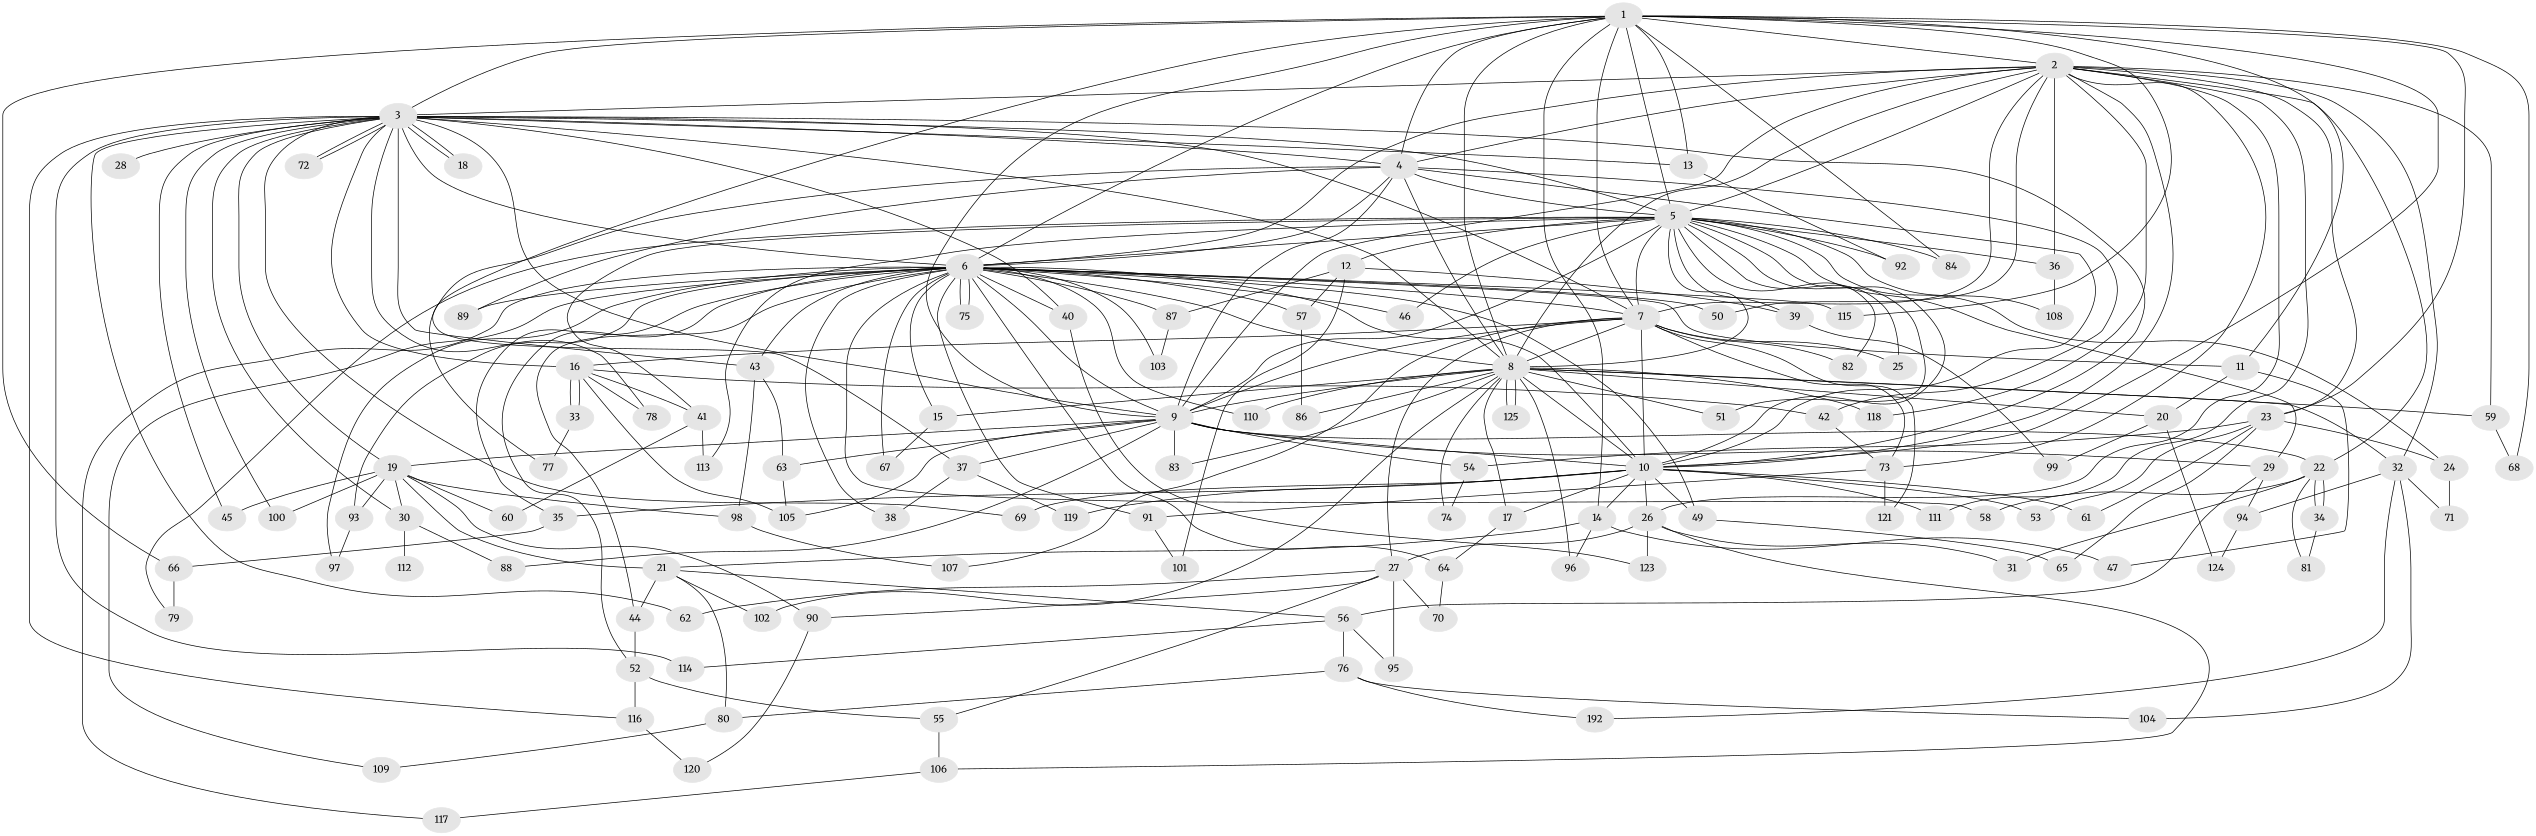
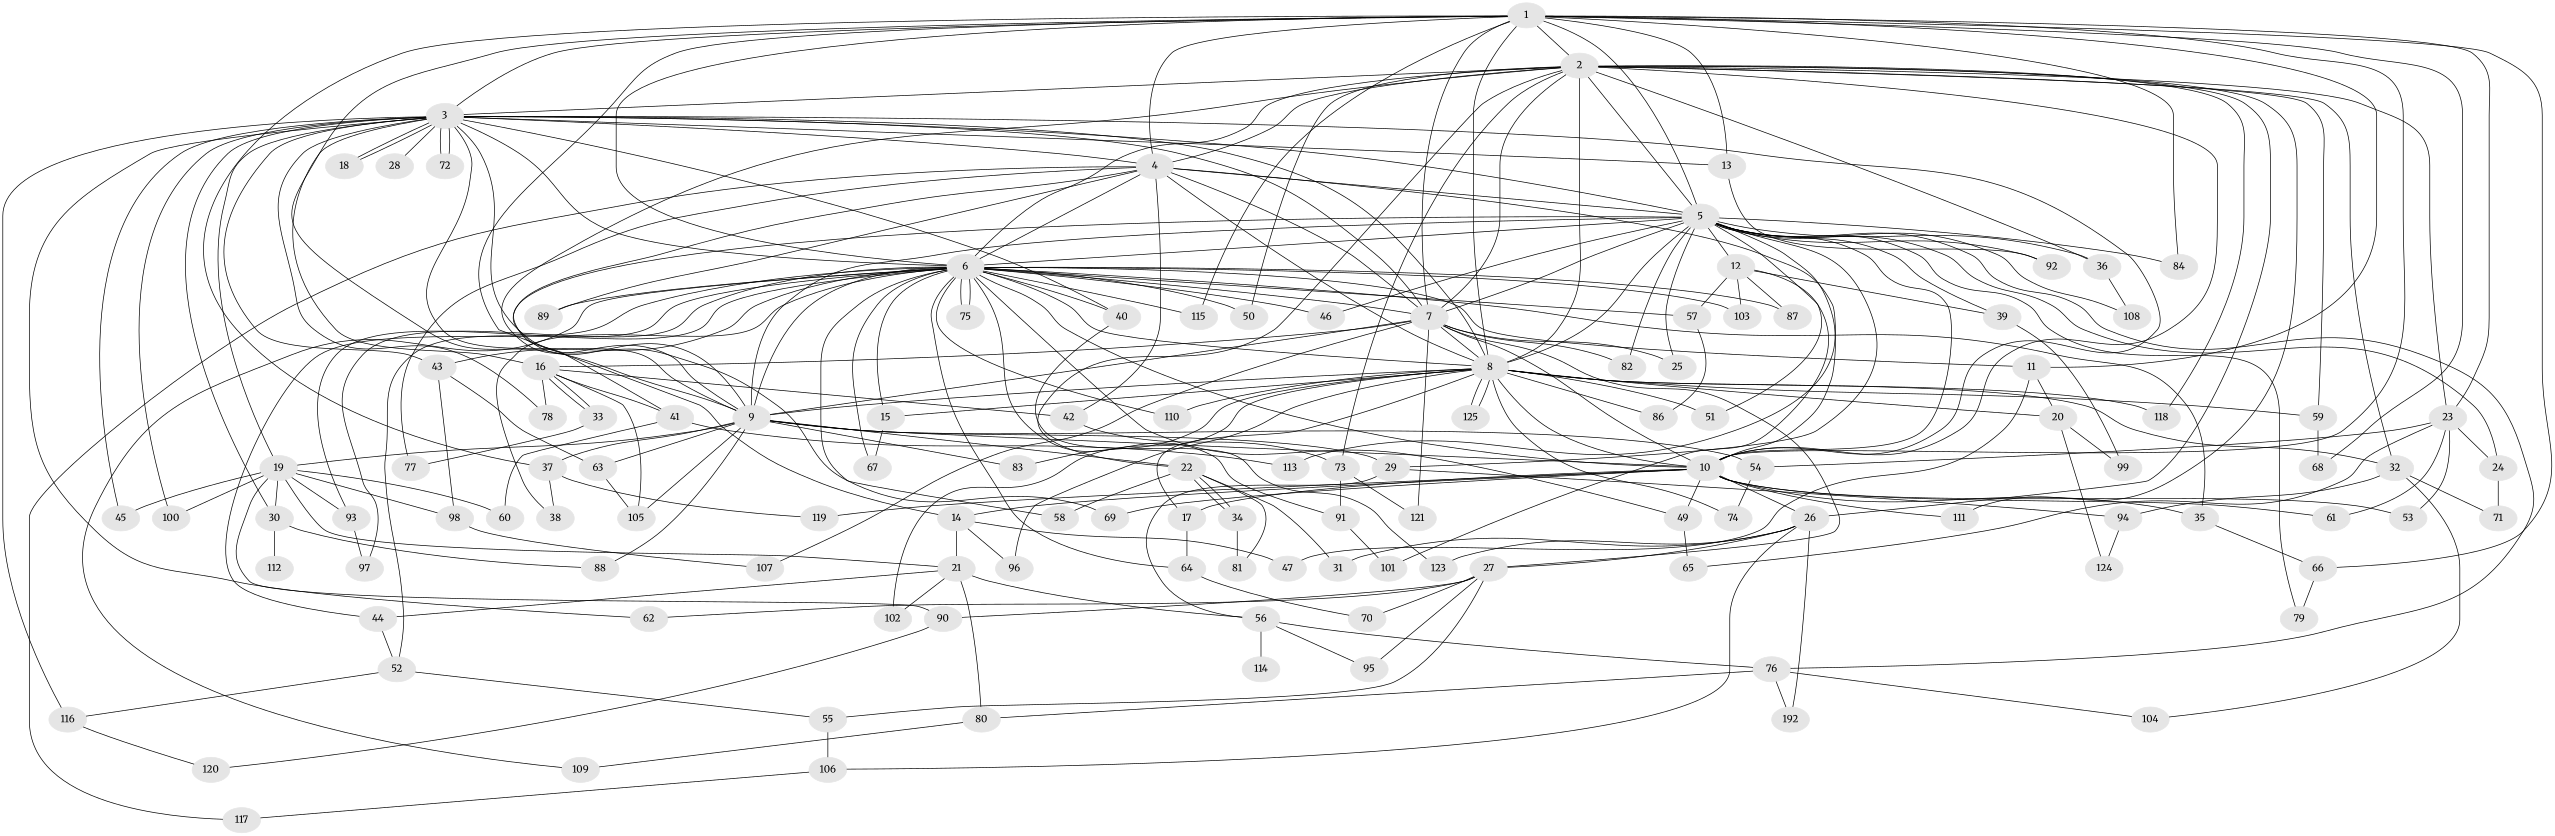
(1165, 344) -> (1739, 292)
(198, 374) -> (329, 288)
(1780, 374) -> (1314, 234)
none -> (2516, 435)
(56, 525) -> none
(2077, 695) -> (1803, 619)
